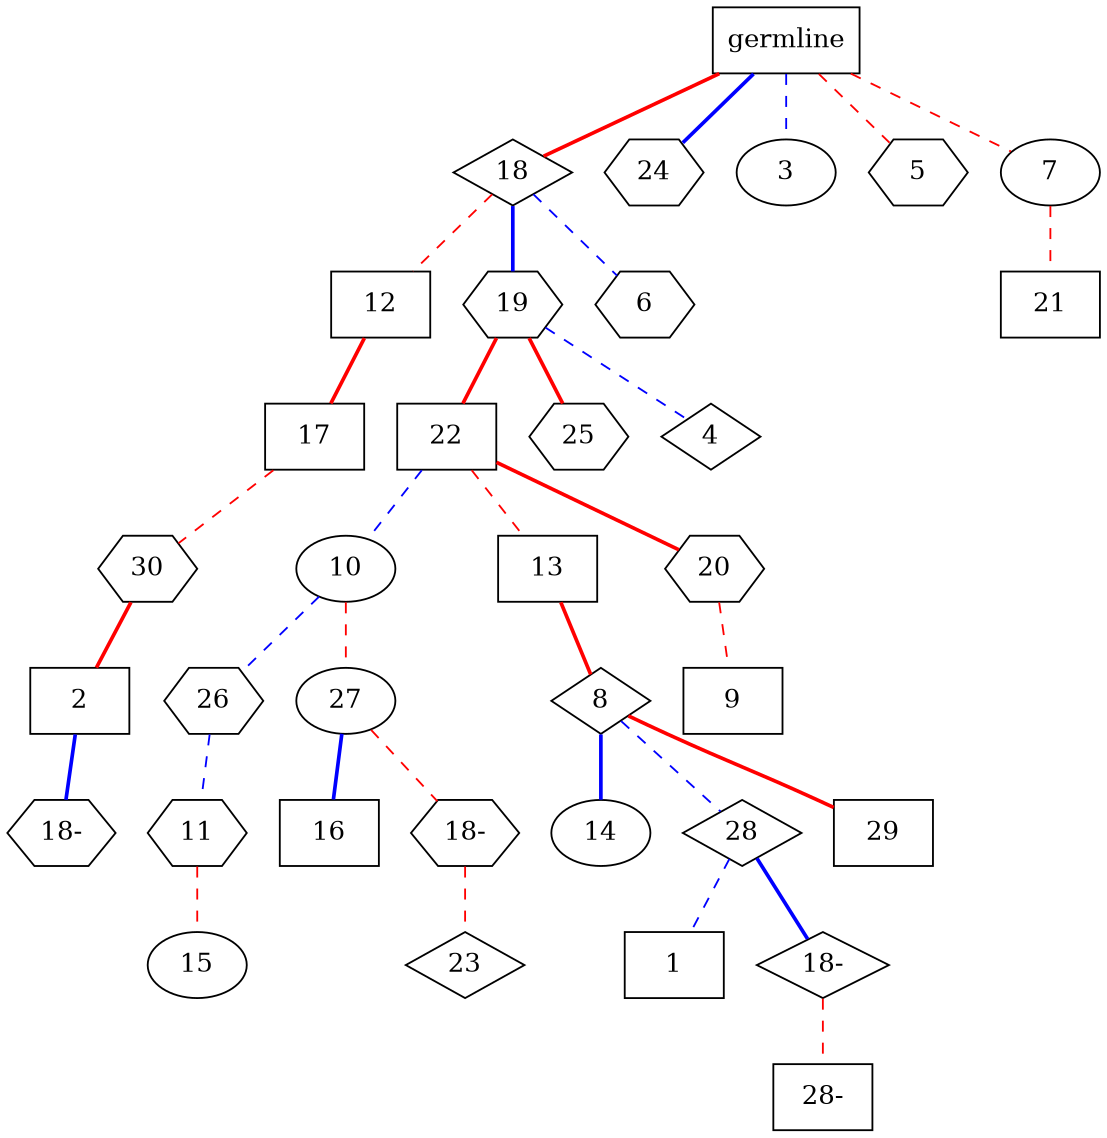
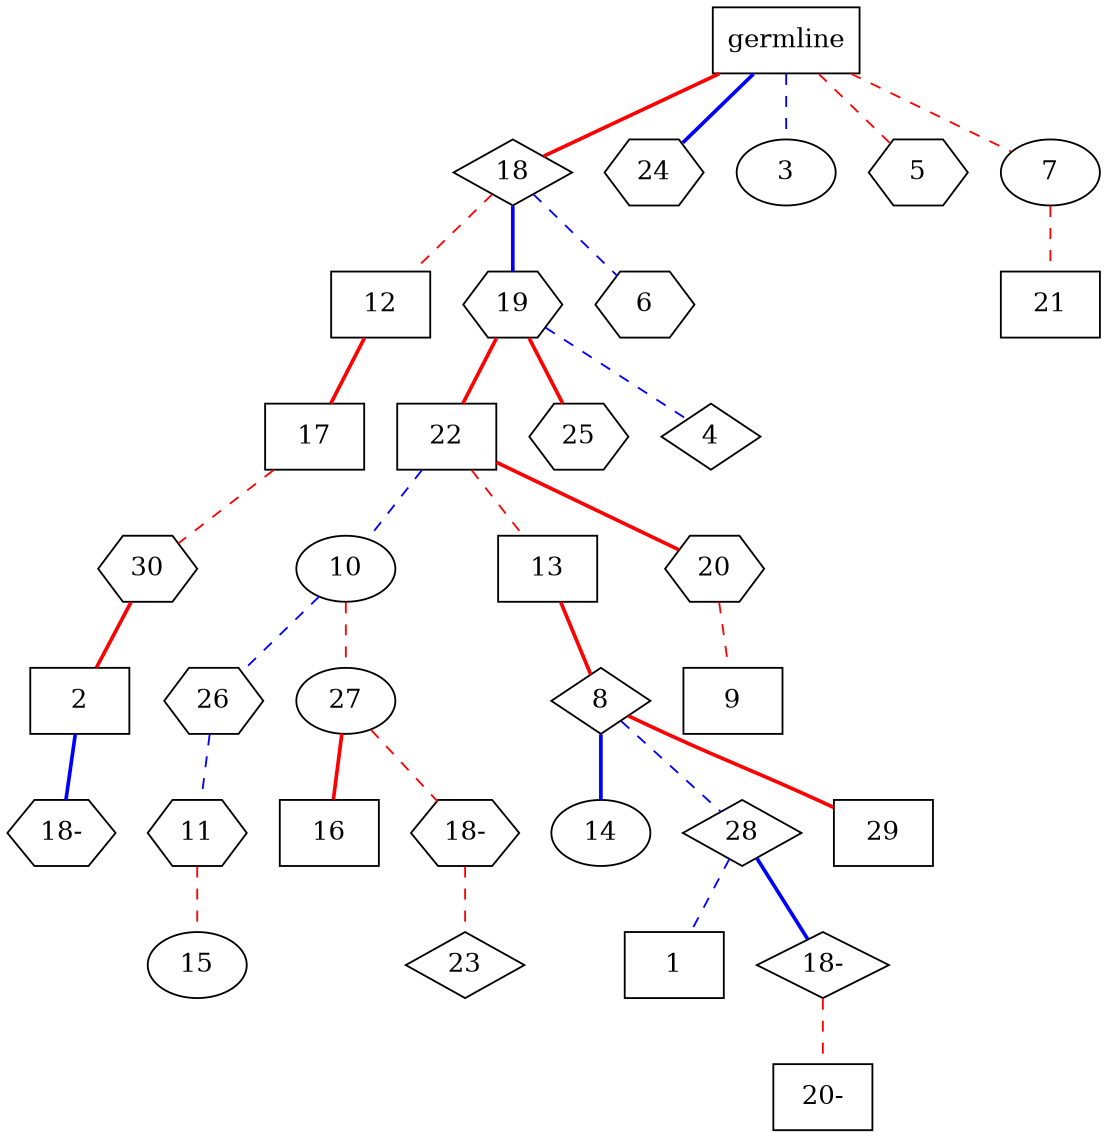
(338, 767) -> (338, 767)
(823, 1097) -> (823, 1097)
